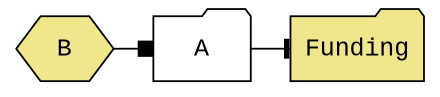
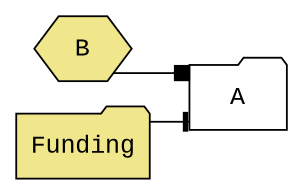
(266, 49) -> (165, 122)
